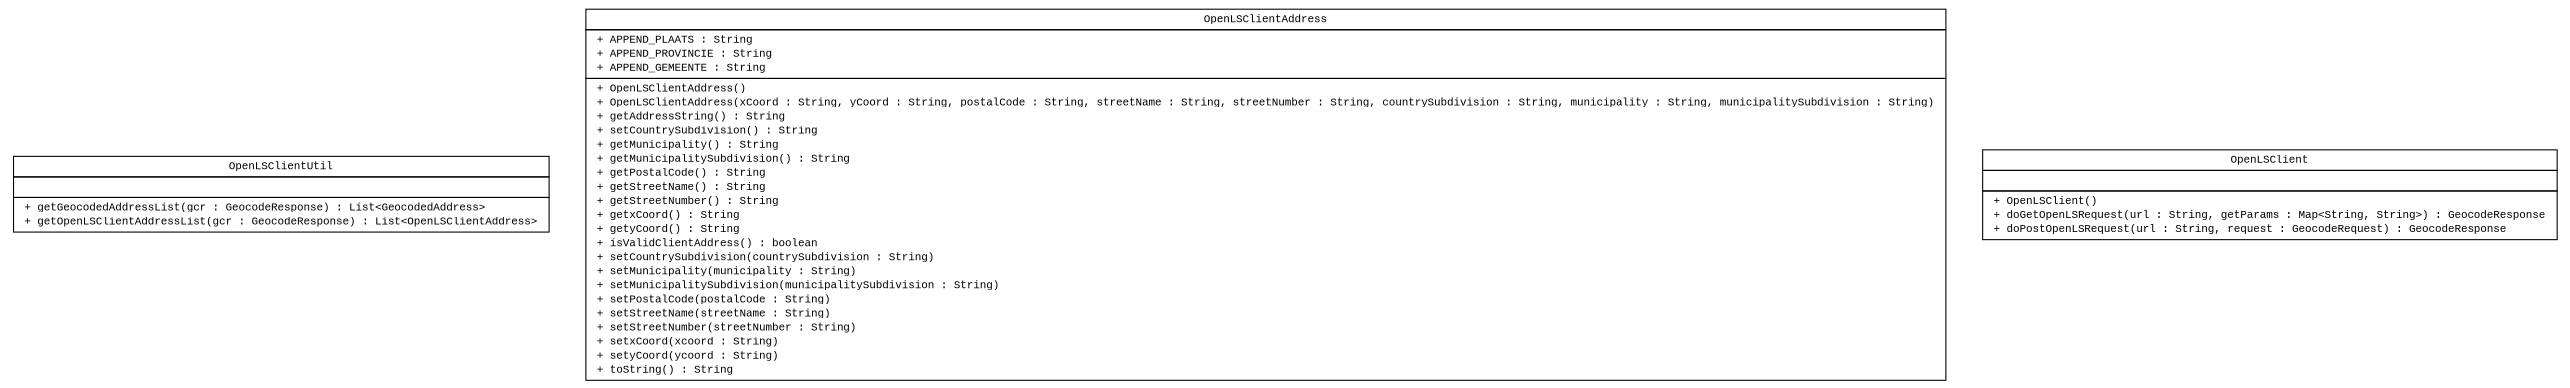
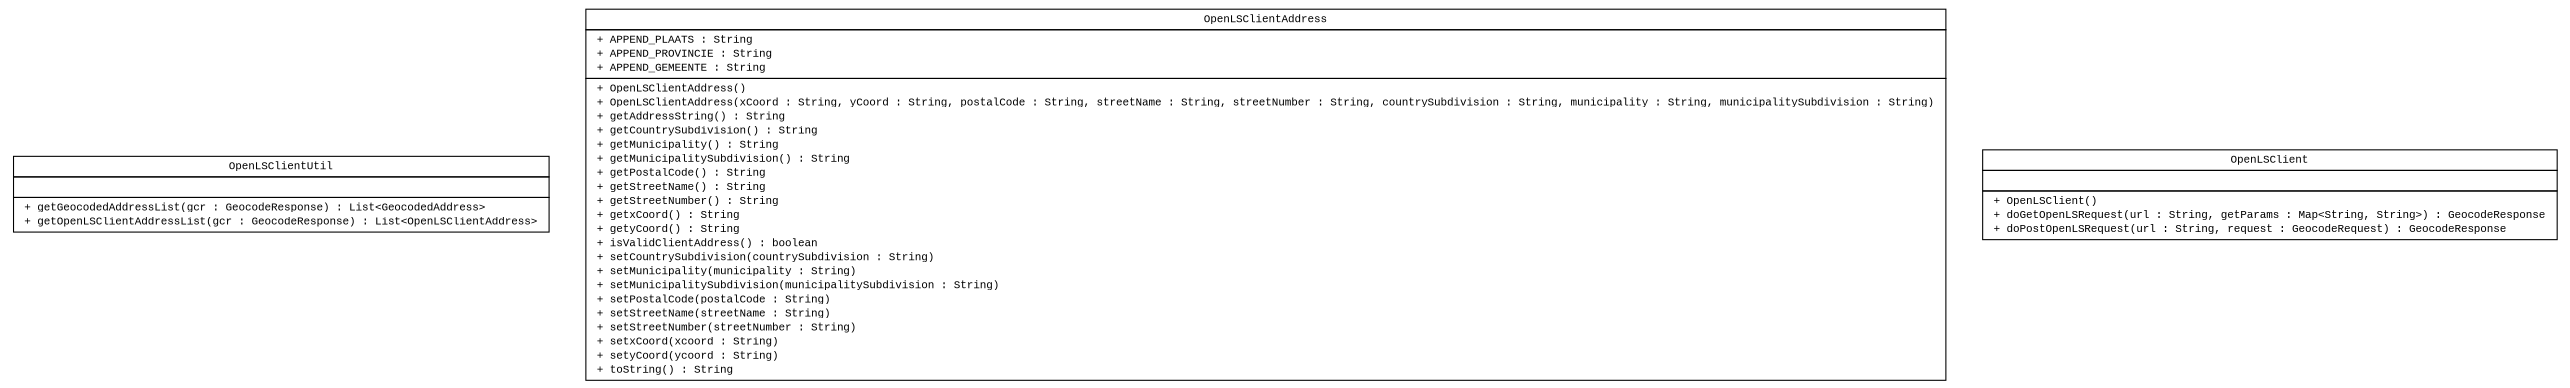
(708, 130) -> (708, 130)
